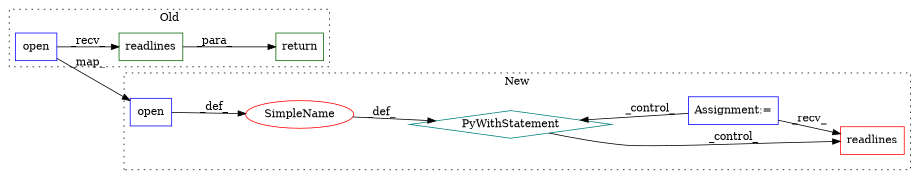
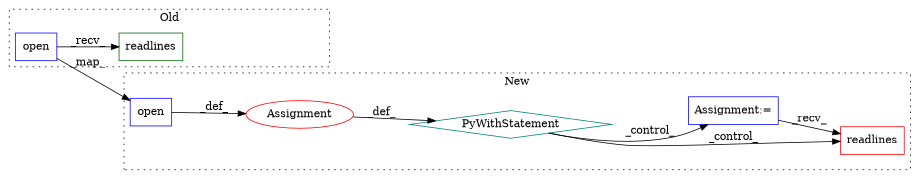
(300, 47) -> none
(300, 114) -> (300, 114)
(638, 116) -> (637, 141)
